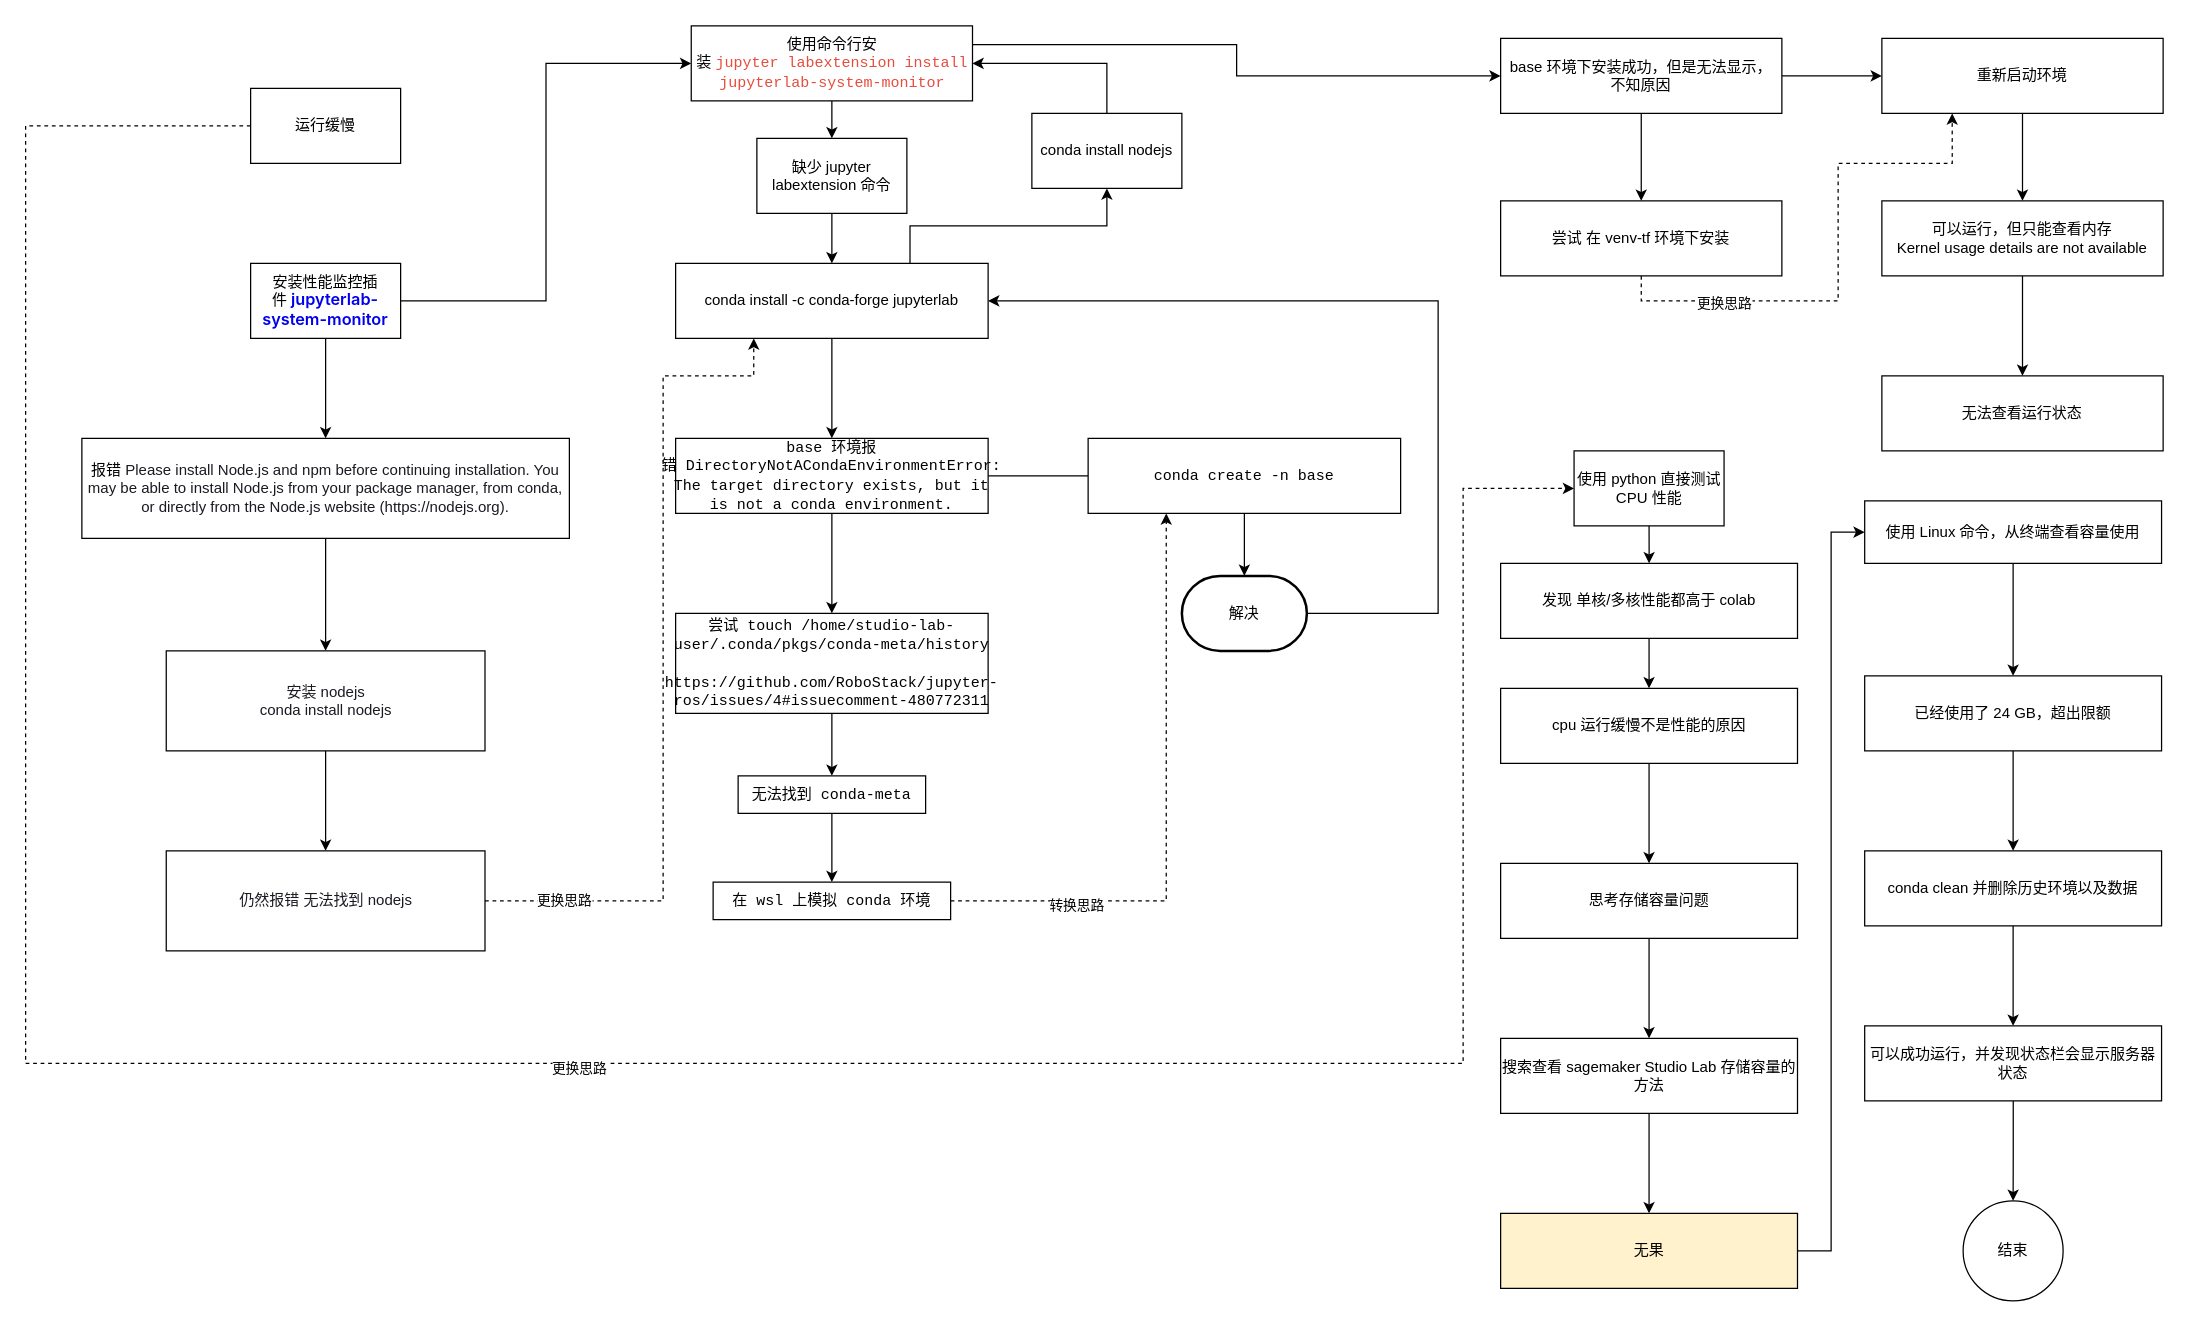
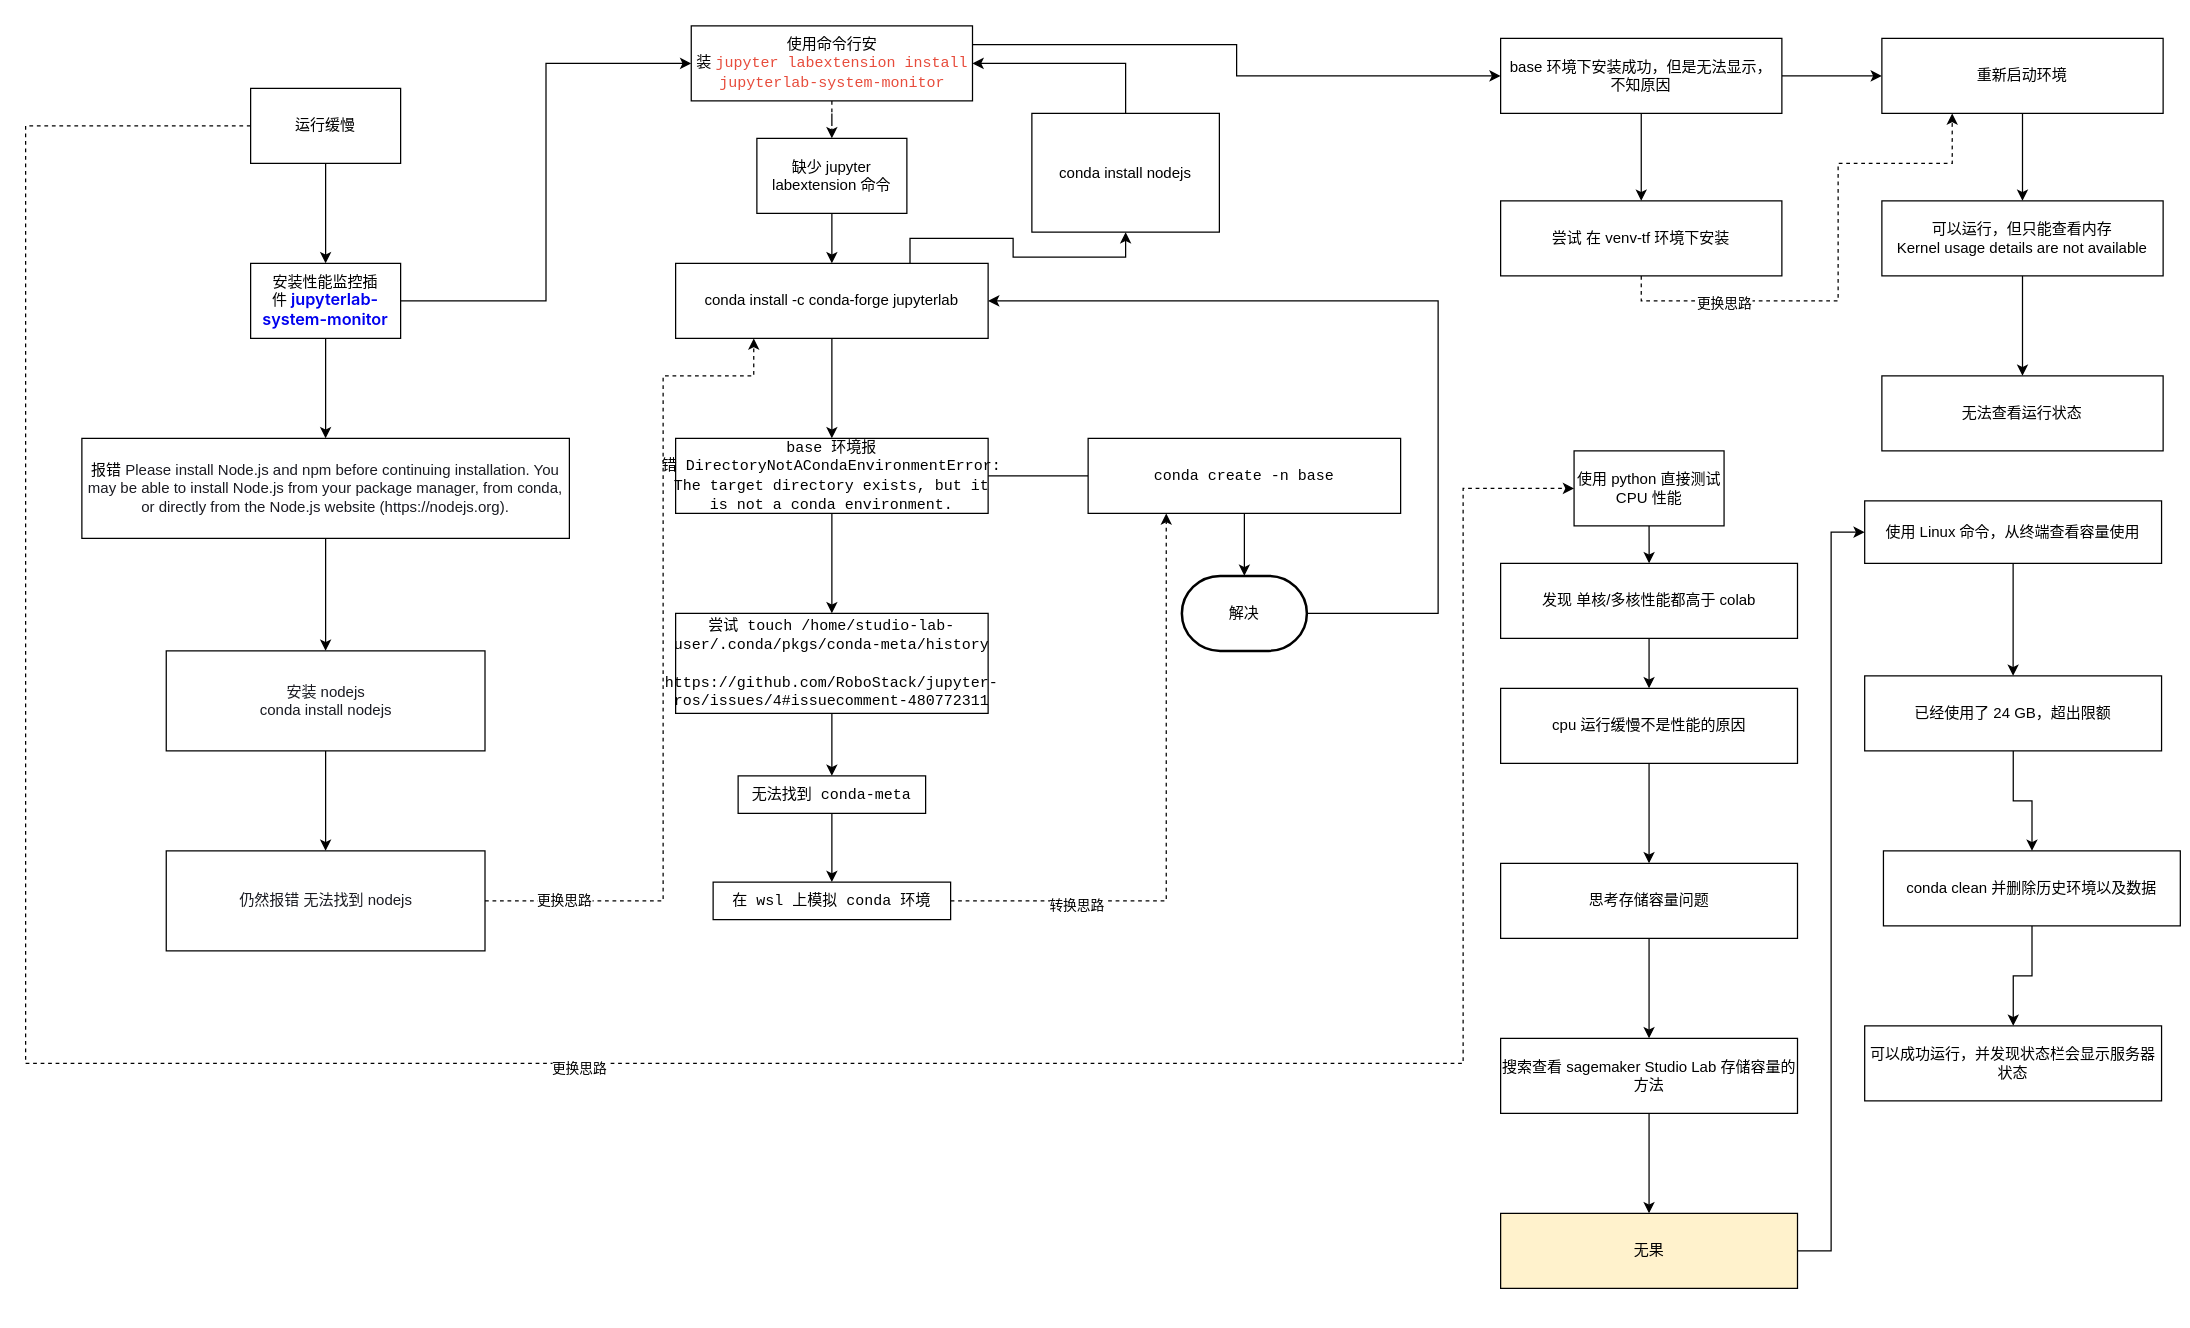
(832, 108) -> (832, 108)
(1107, 151) -> (1126, 173)
none -> (326, 209)
(2013, 888) -> (2032, 888)
(2013, 1147) -> none
(2013, 1251) -> none
